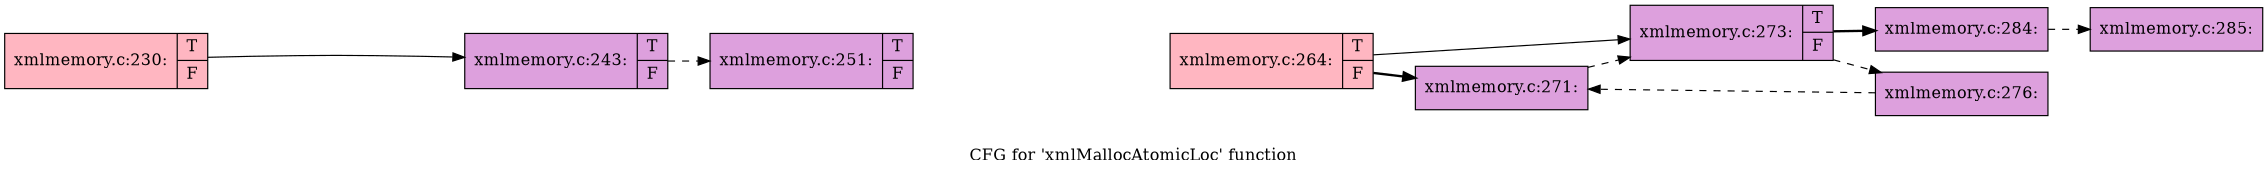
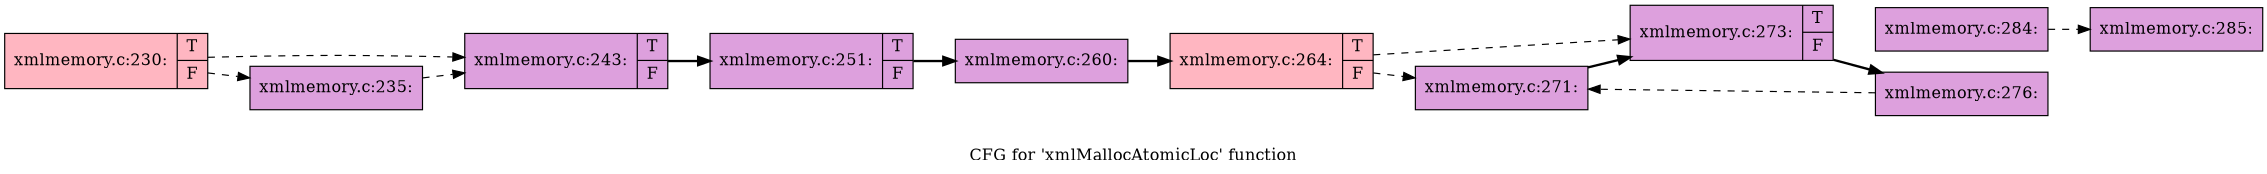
(1848, 31) -> none
(1496, 47) -> (1496, 47)
(330, 55) -> (330, 55)
(683, 61) -> (683, 61)
none -> (1042, 61)
(1603, 64) -> (1603, 64)
(1852, 65) -> (1852, 65)
(1388, 75) -> (1388, 75)
none -> (336, 88)
